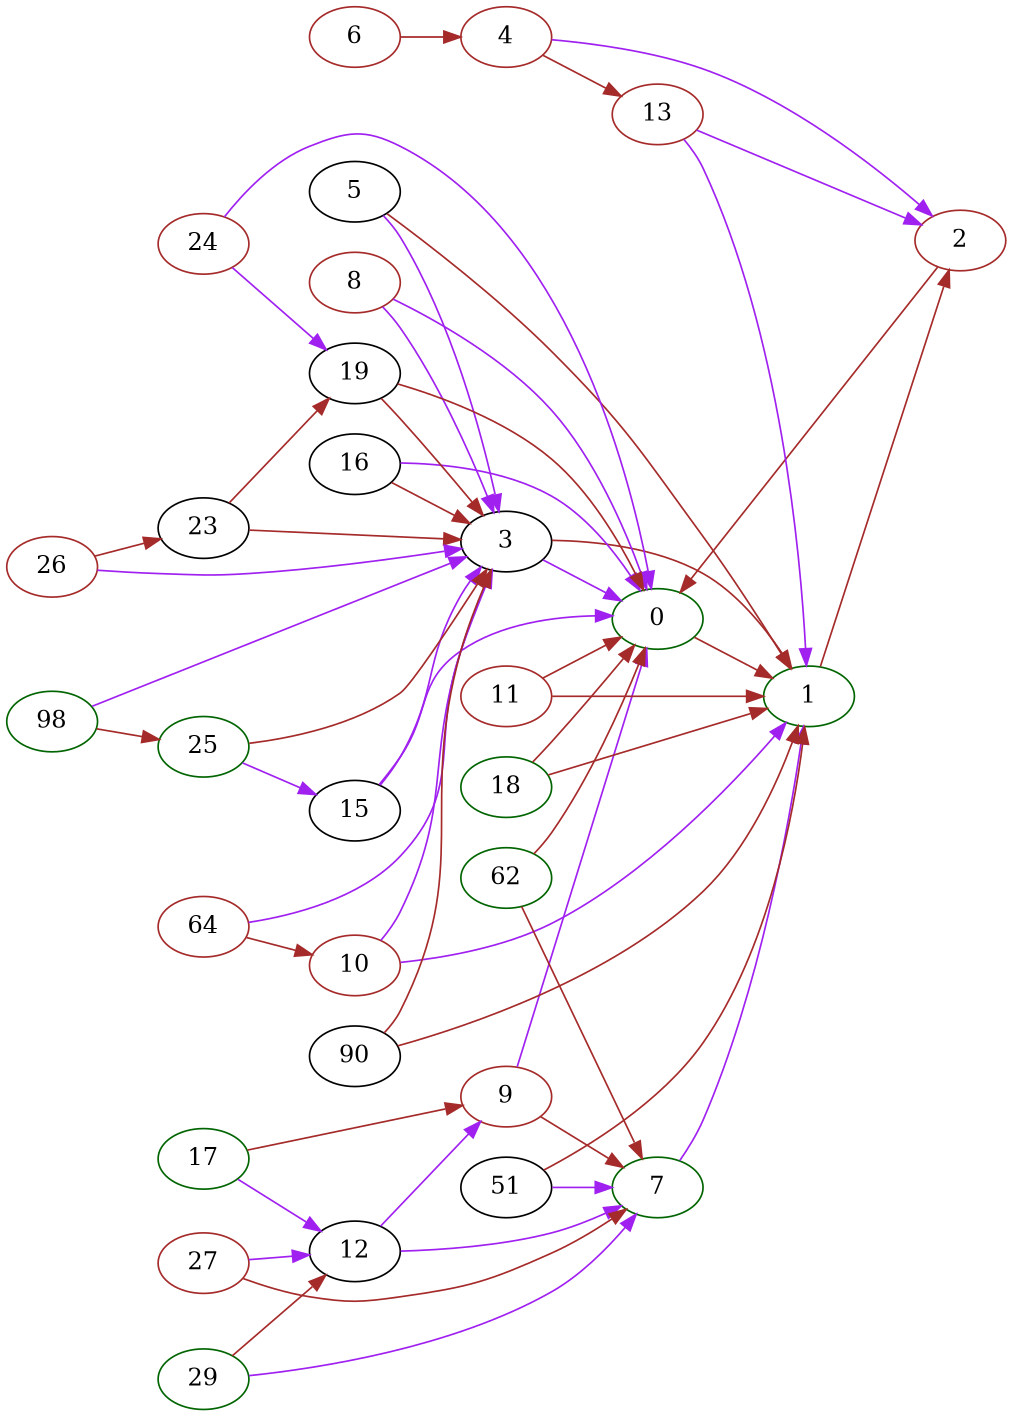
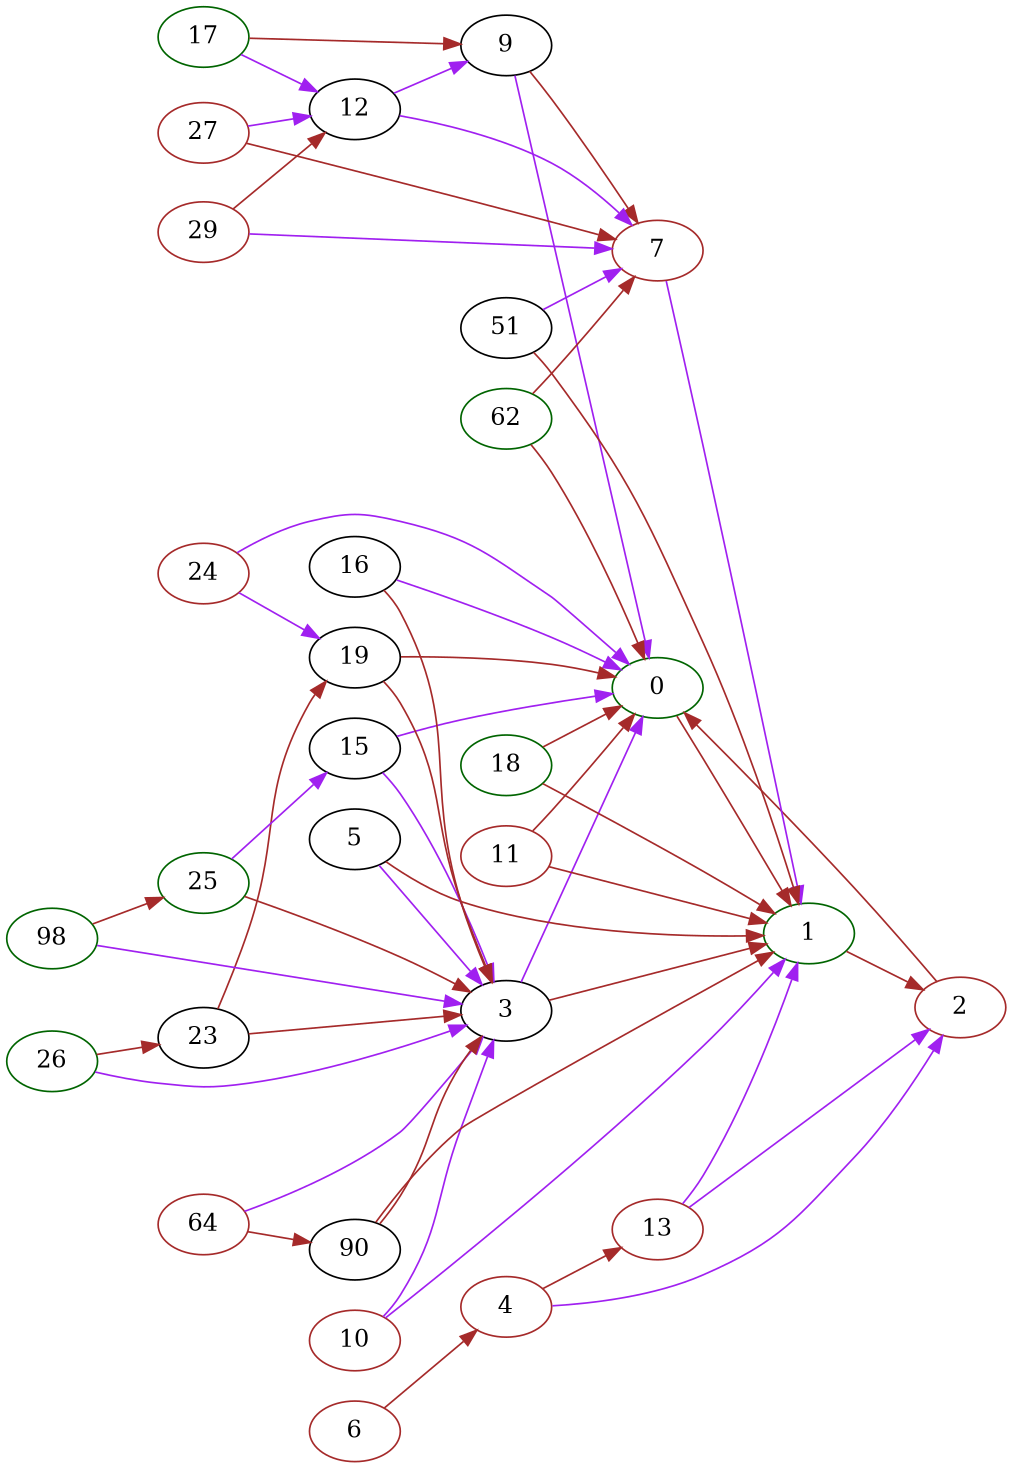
(355, 283) -> none
(52, 567) -> (52, 1061)
(271, 944) -> (271, 1236)
(506, 1097) -> (506, 45)
(658, 1187) -> (658, 251)
(204, 1379) -> (204, 232)
